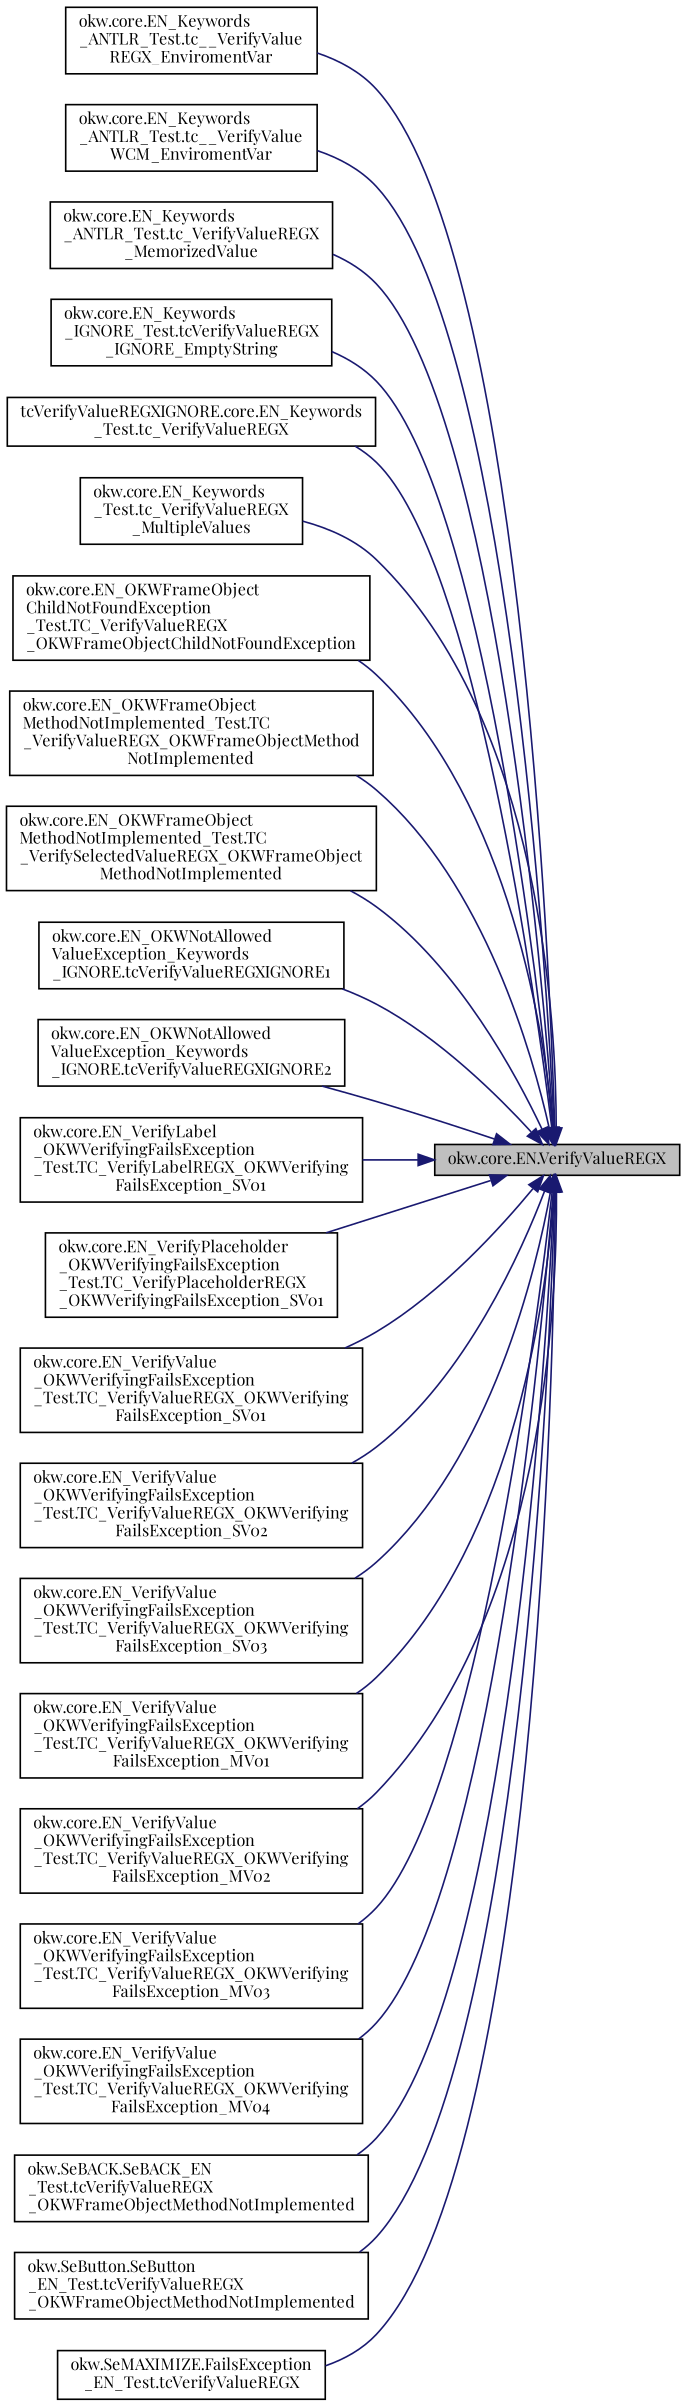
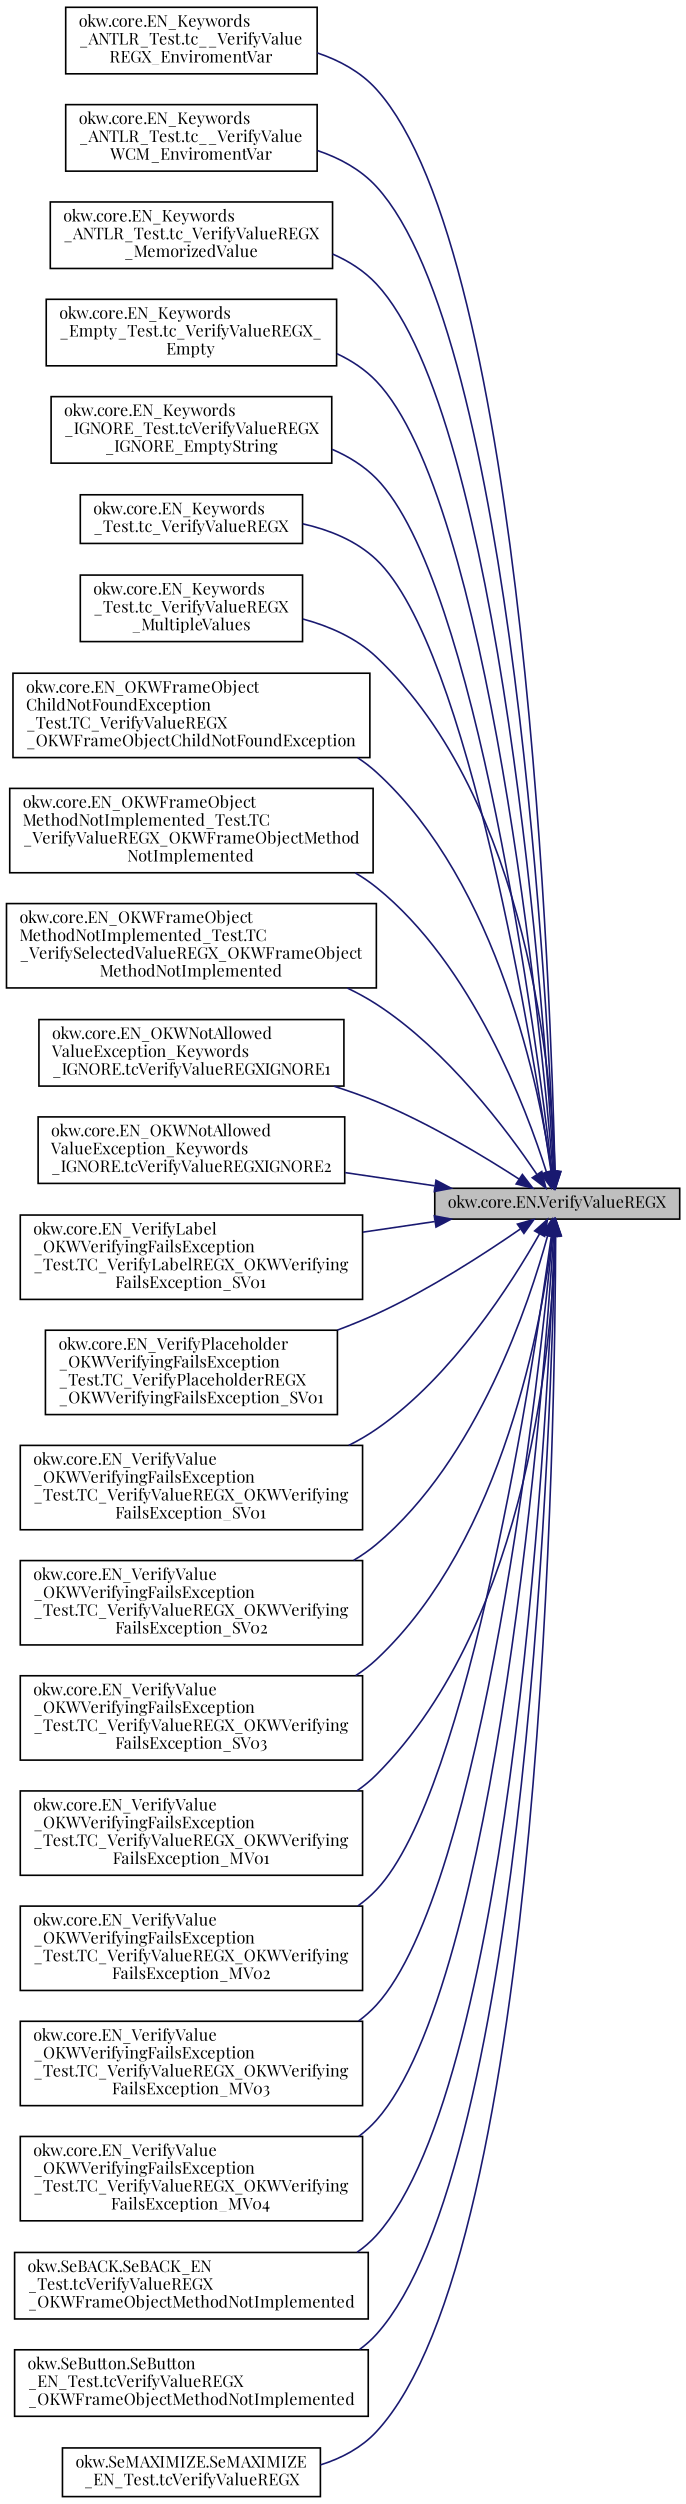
none -> (191, 333)
(191, 422) -> (191, 519)
(191, 2375) -> (191, 2472)
